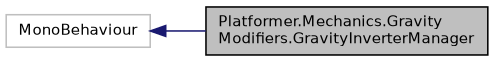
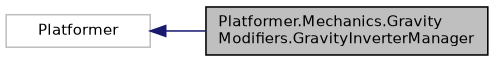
(78, 31) -> (78, 31)
